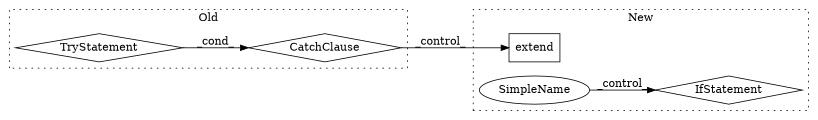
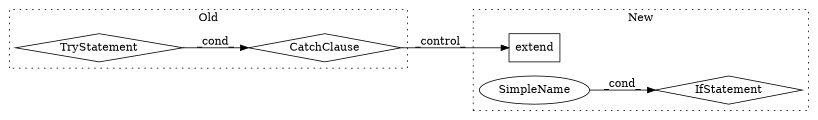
(622, 84) -> (622, 84)
